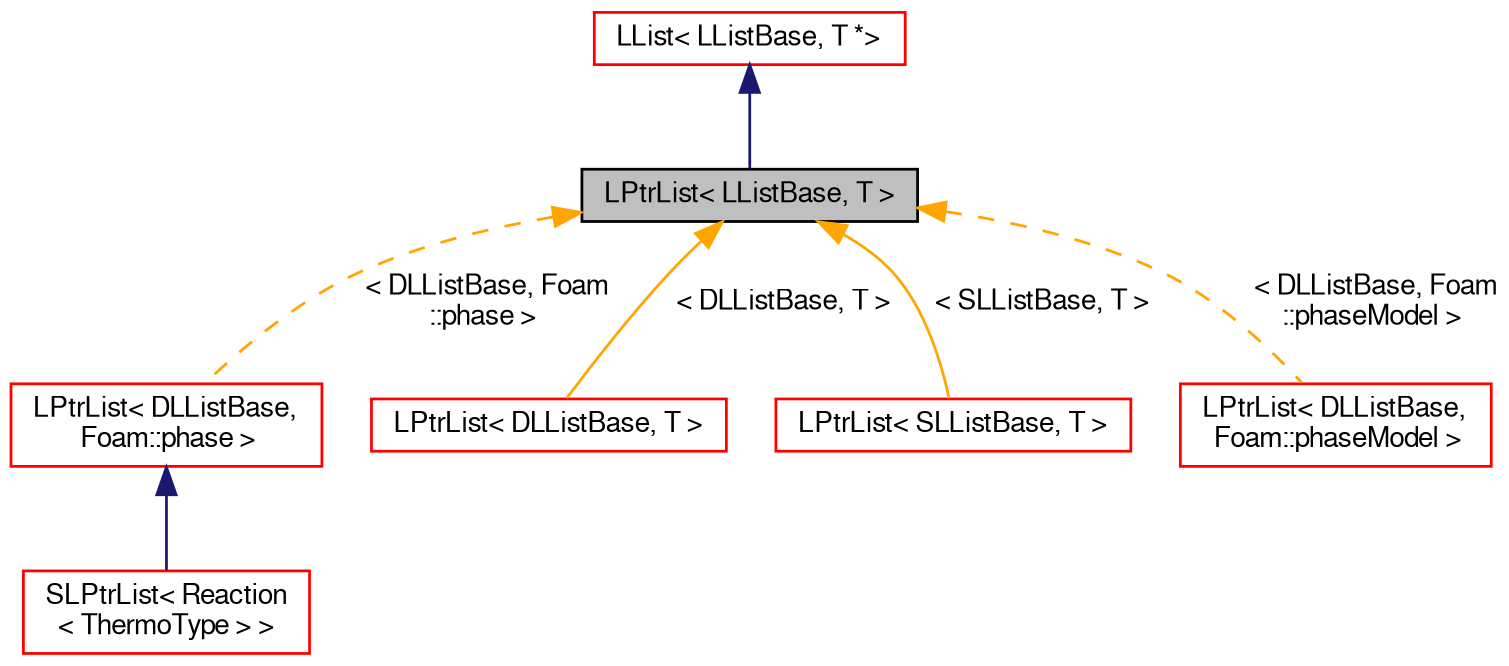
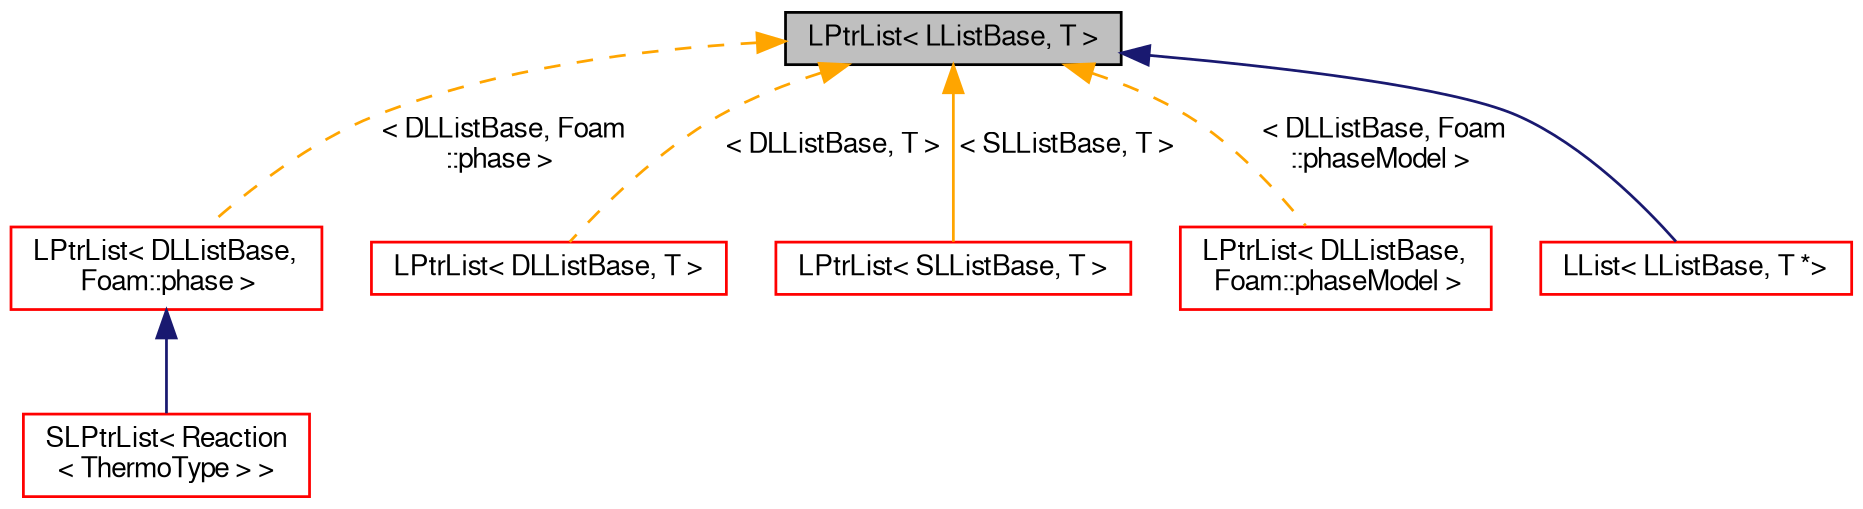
(750, 131) -> (1436, 93)
(631, 317) -> (683, 139)
